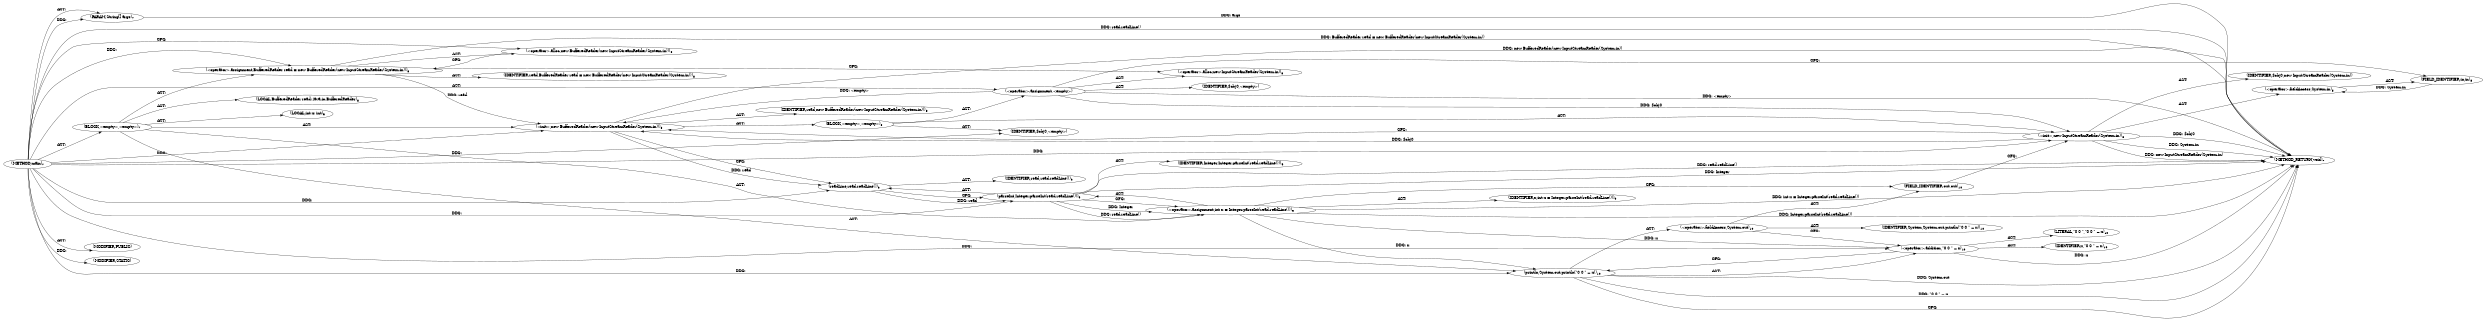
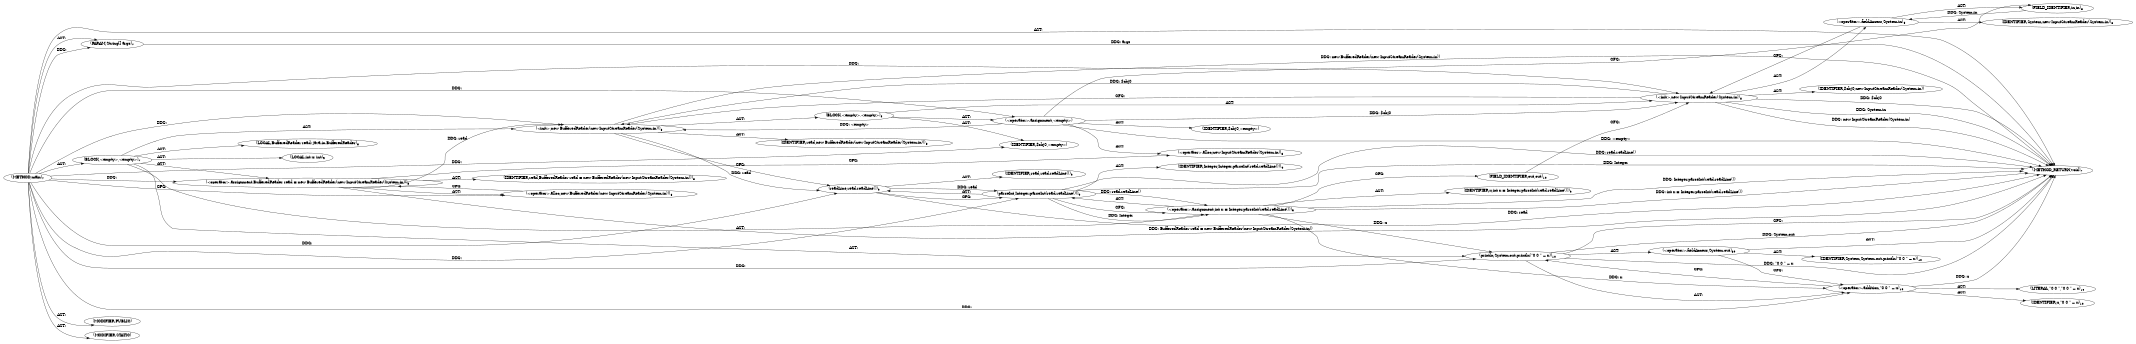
none -> (2057, 22)
(1121, 28) -> (1039, 30)
none -> (1786, 60)
(457, 86) -> (457, 89)
(1823, 209) -> (1911, 243)
none -> (1457, 224)
(1752, 228) -> (1734, 251)
(62, 251) -> (62, 326)
